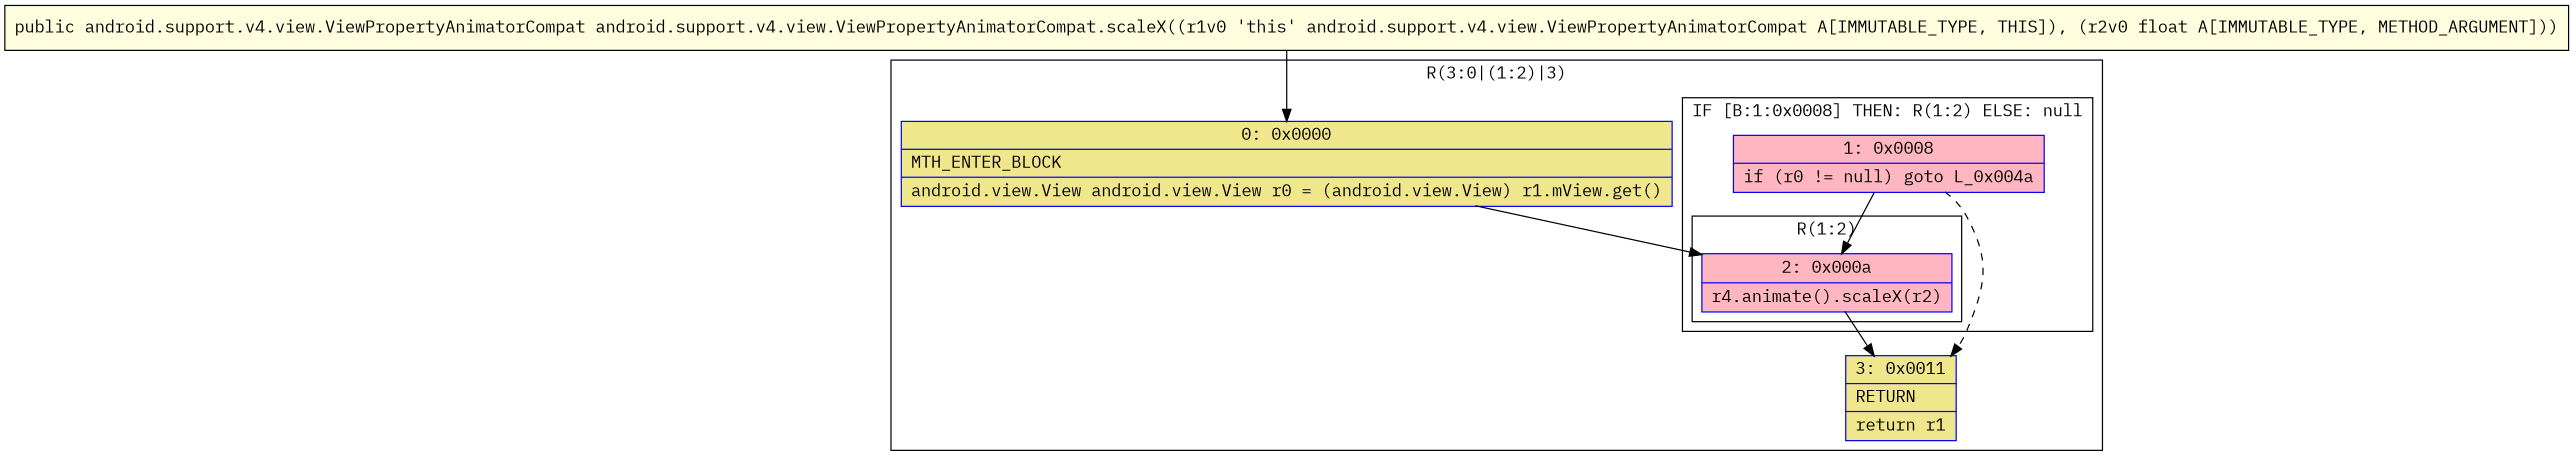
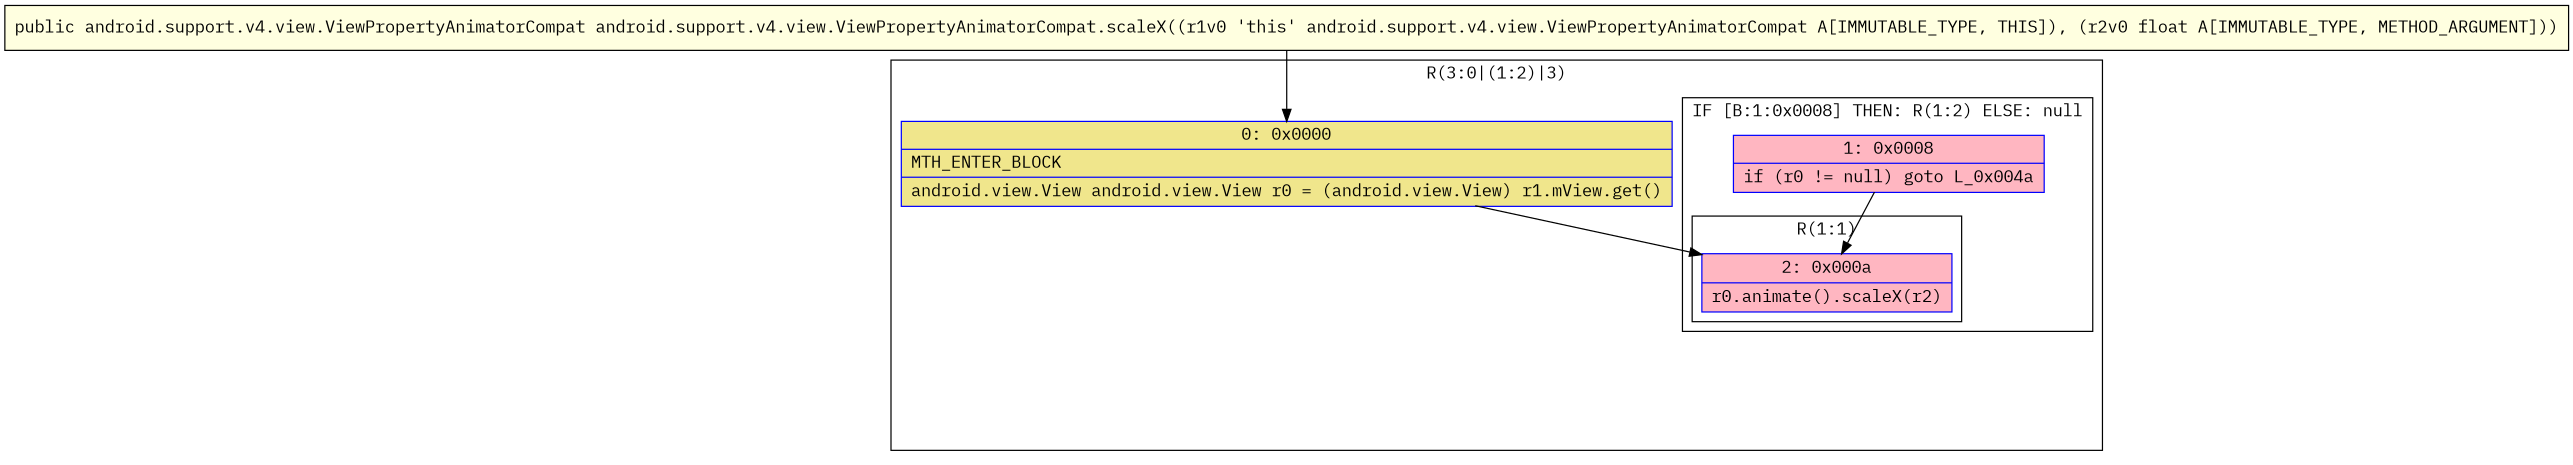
(1827, 230) -> (1827, 230)
(1827, 297) -> (1827, 297)
(1901, 398) -> none
